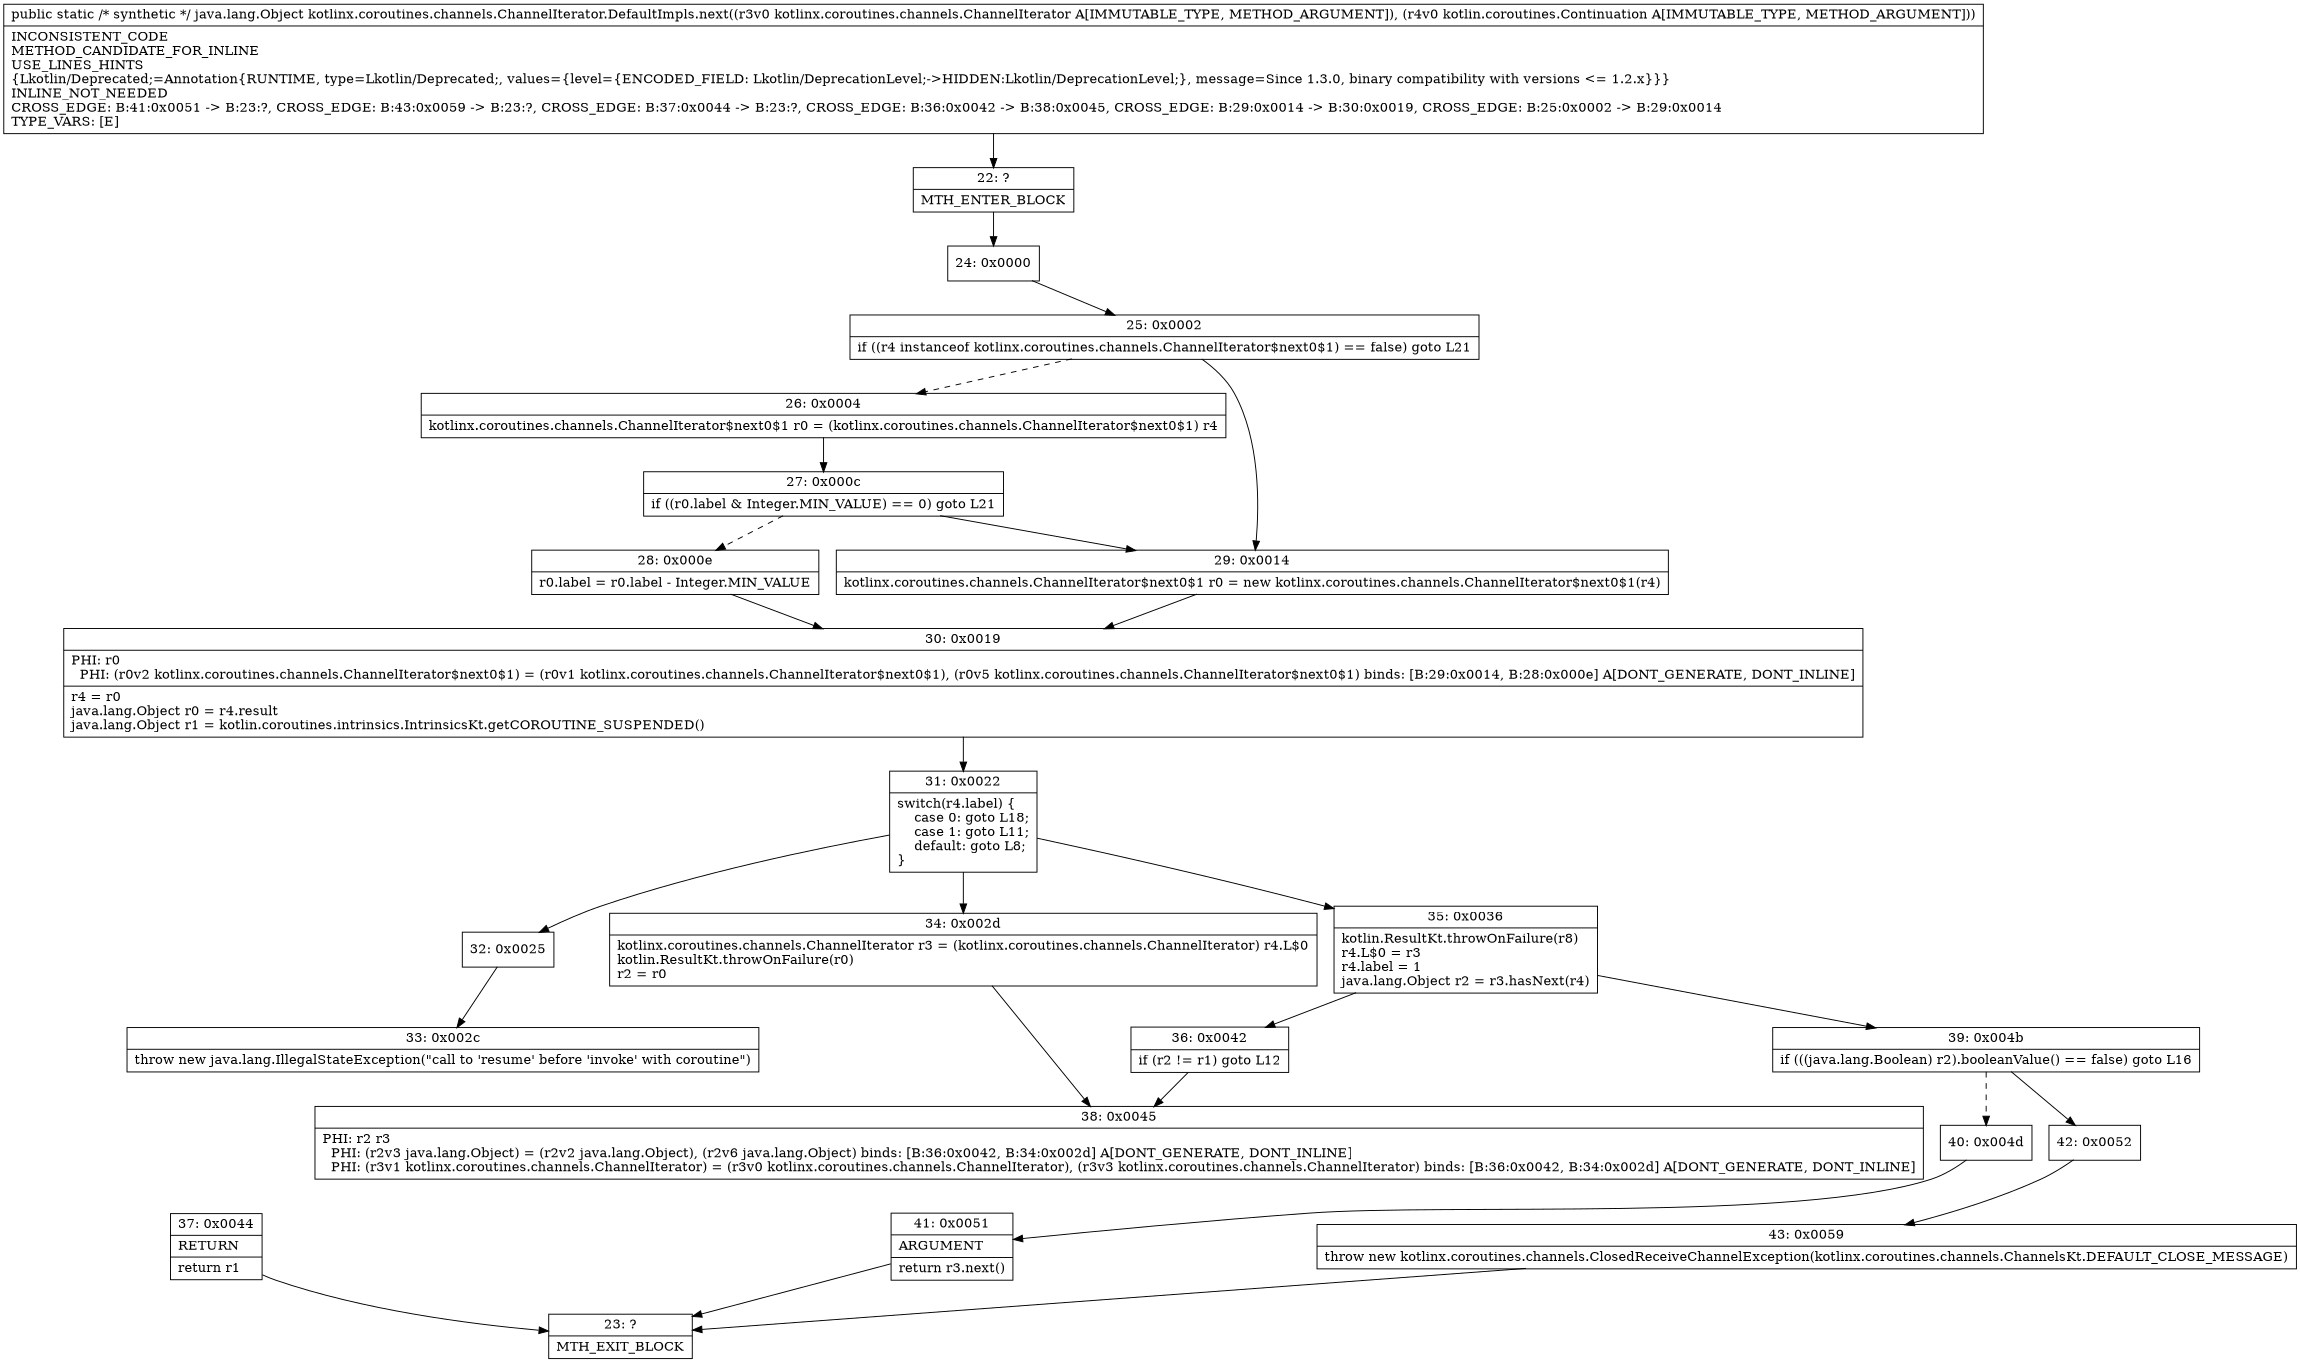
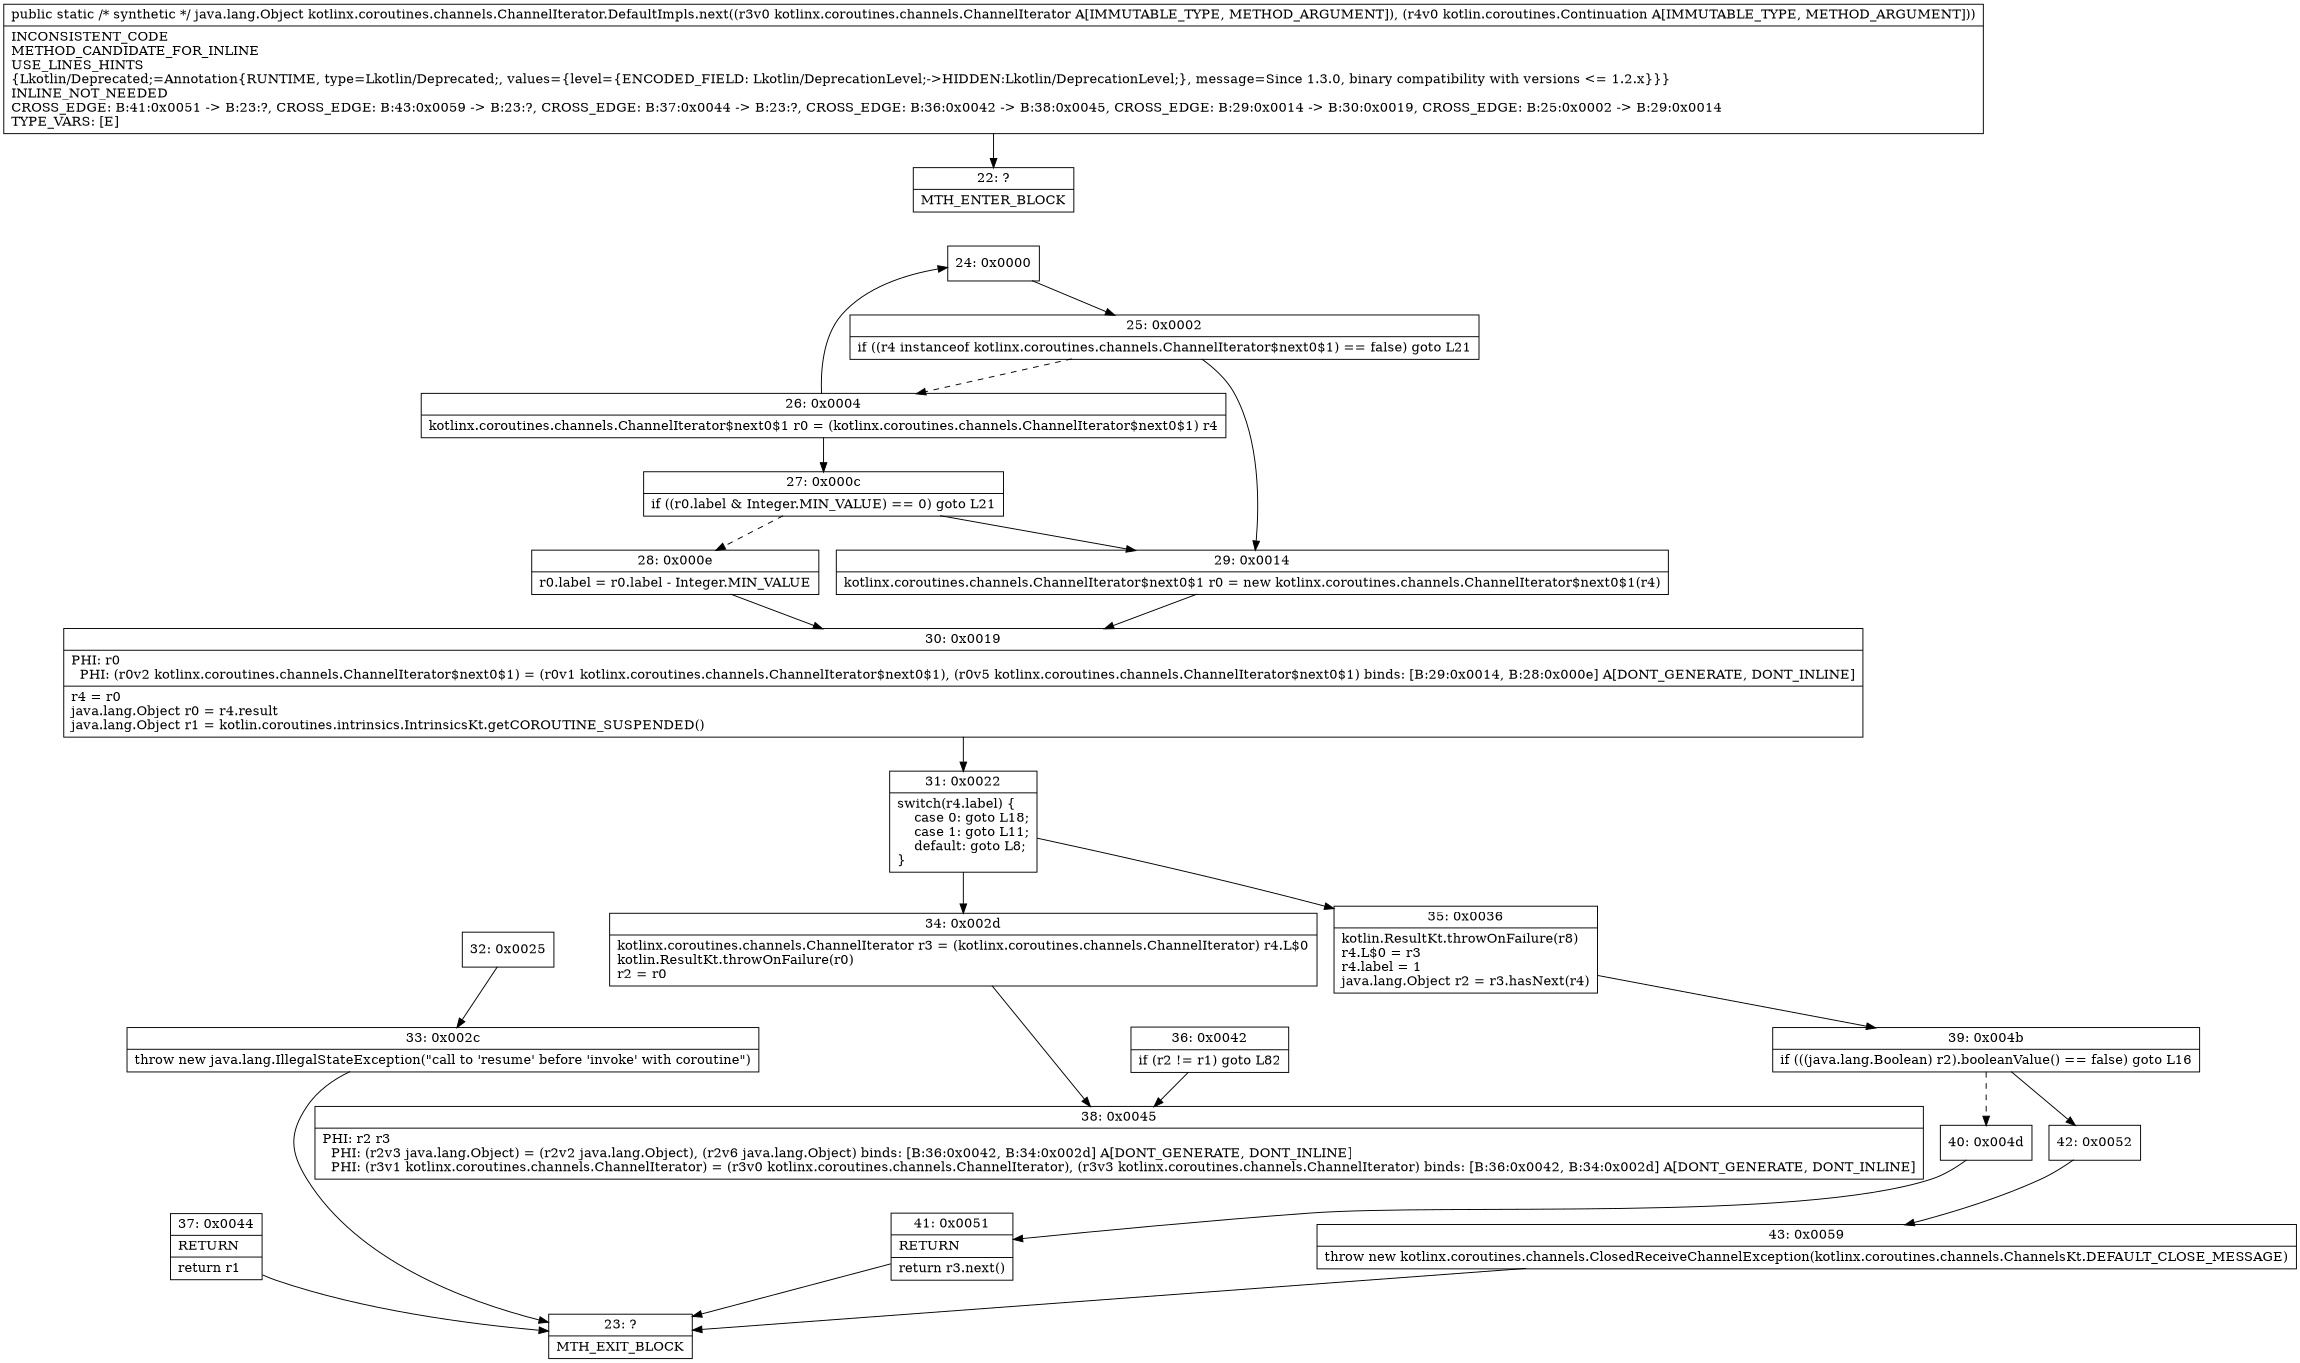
(994, 224) -> (851, 306)
(716, 872) -> none
(1315, 1008) -> none
(1210, 1061) -> (1210, 1061)
none -> (354, 1233)
(941, 1246) -> (929, 1246)
